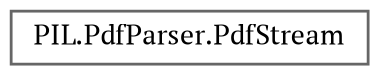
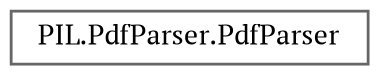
(190, 38) -> (190, 38)
